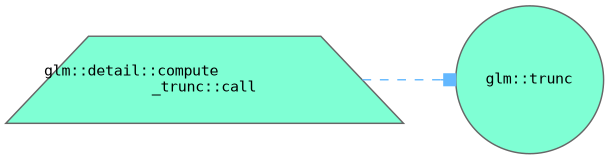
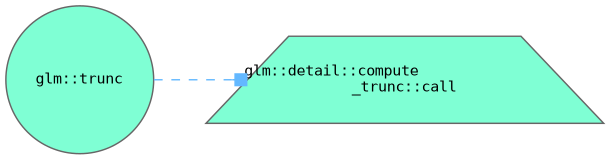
(402, 80) -> (193, 80)
